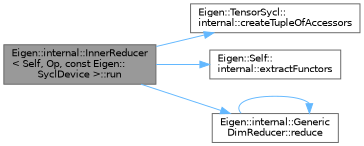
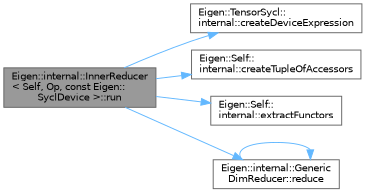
(275, 18) -> (276, 64)
none -> (276, 18)
